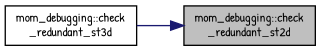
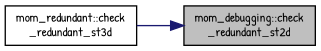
(71, 26) -> (71, 26)
